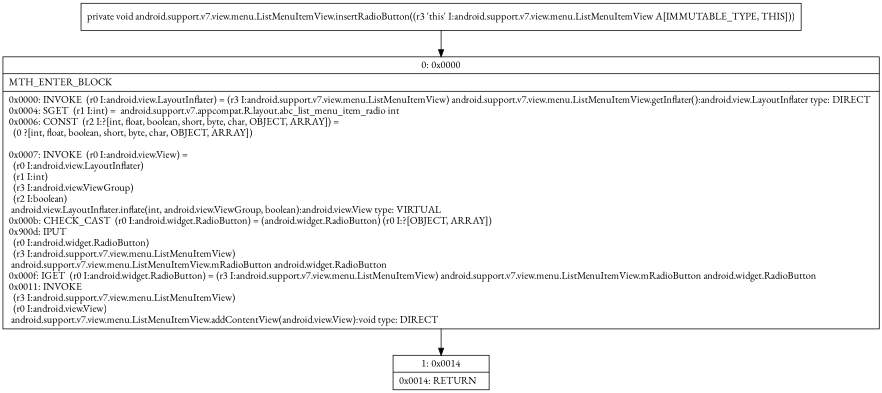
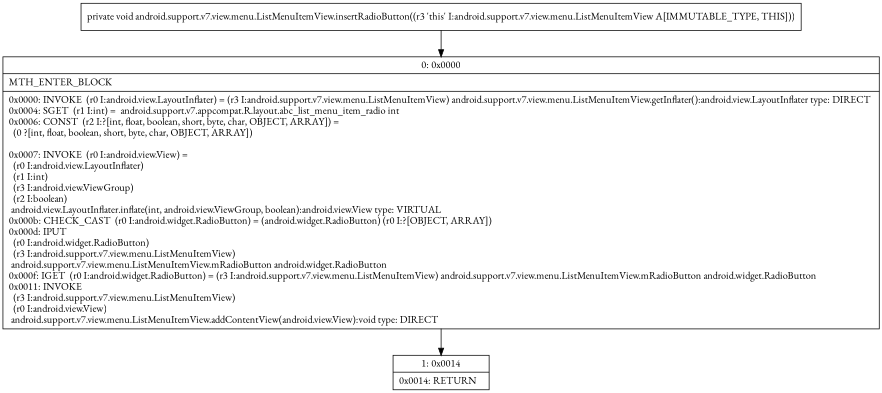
(40, 232) -> (40, 232)
